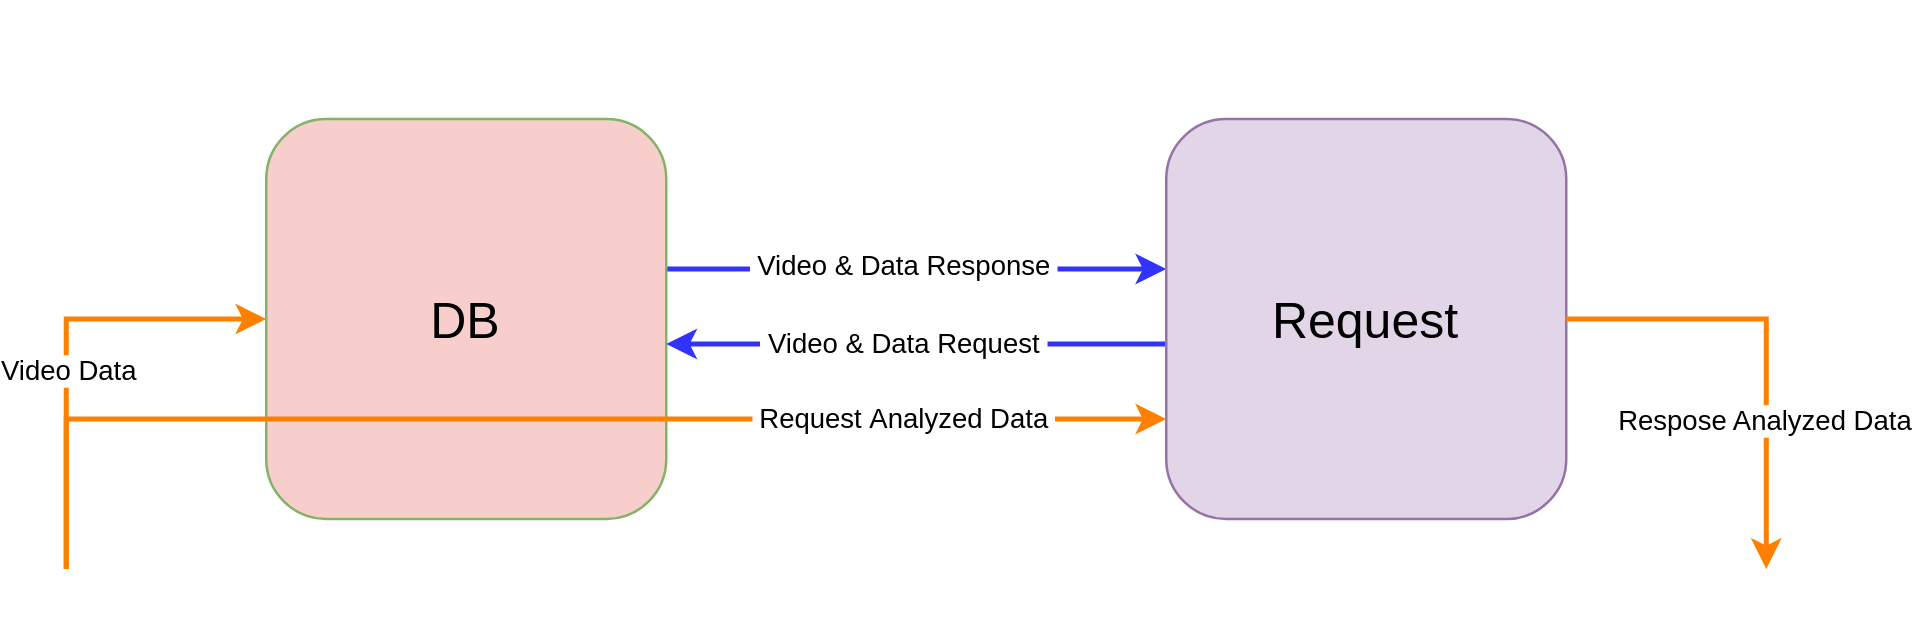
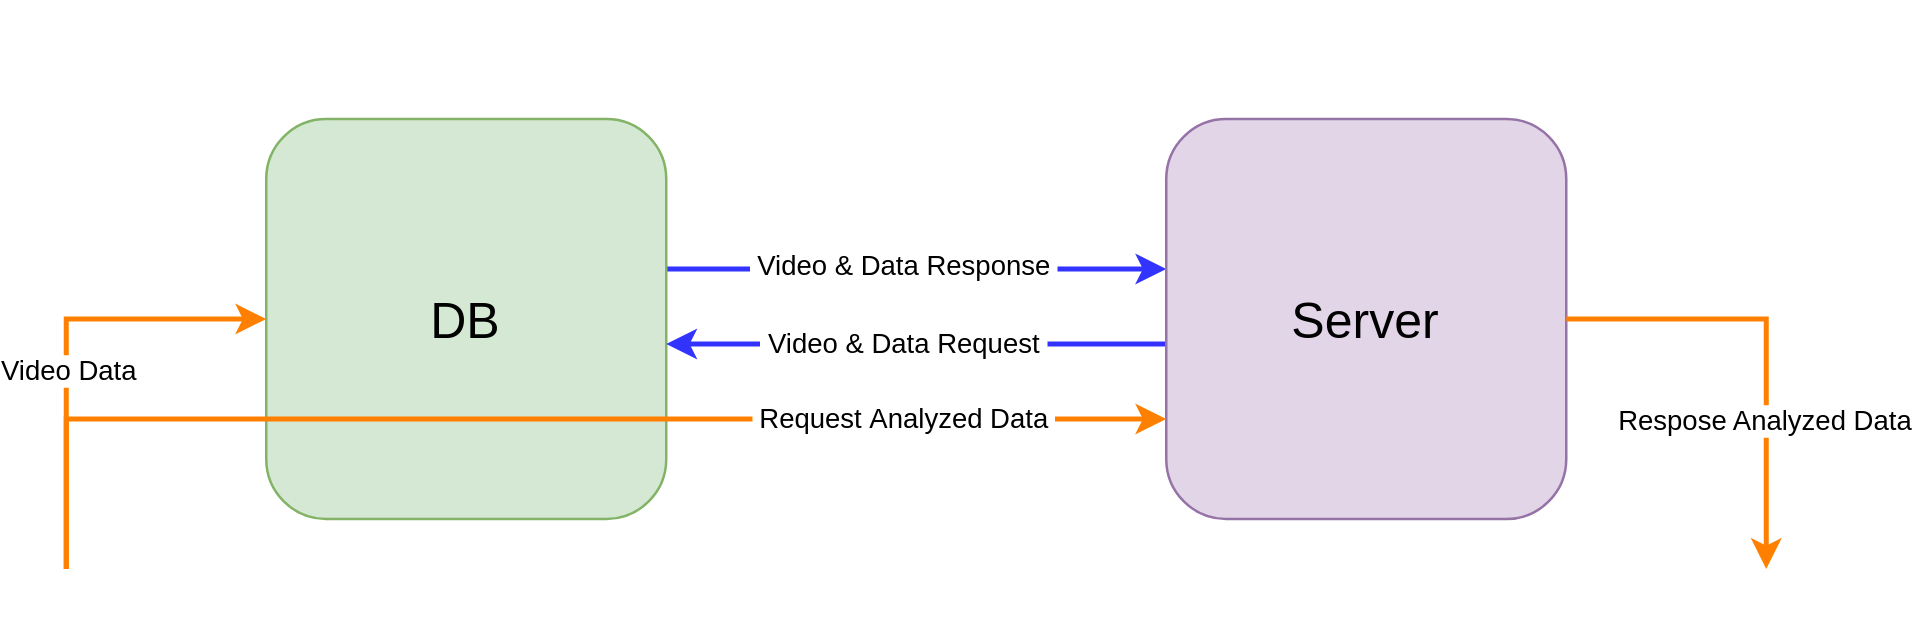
(466, 319) -> (466, 319)
(1366, 319) -> (1366, 319)
